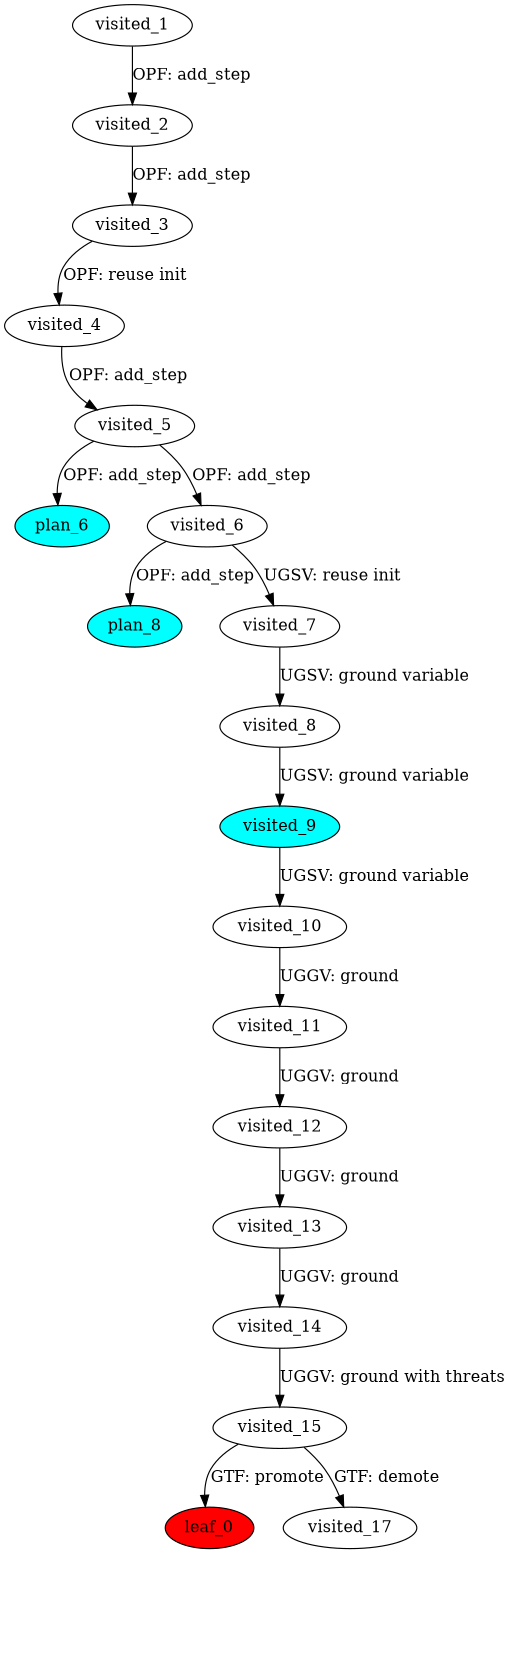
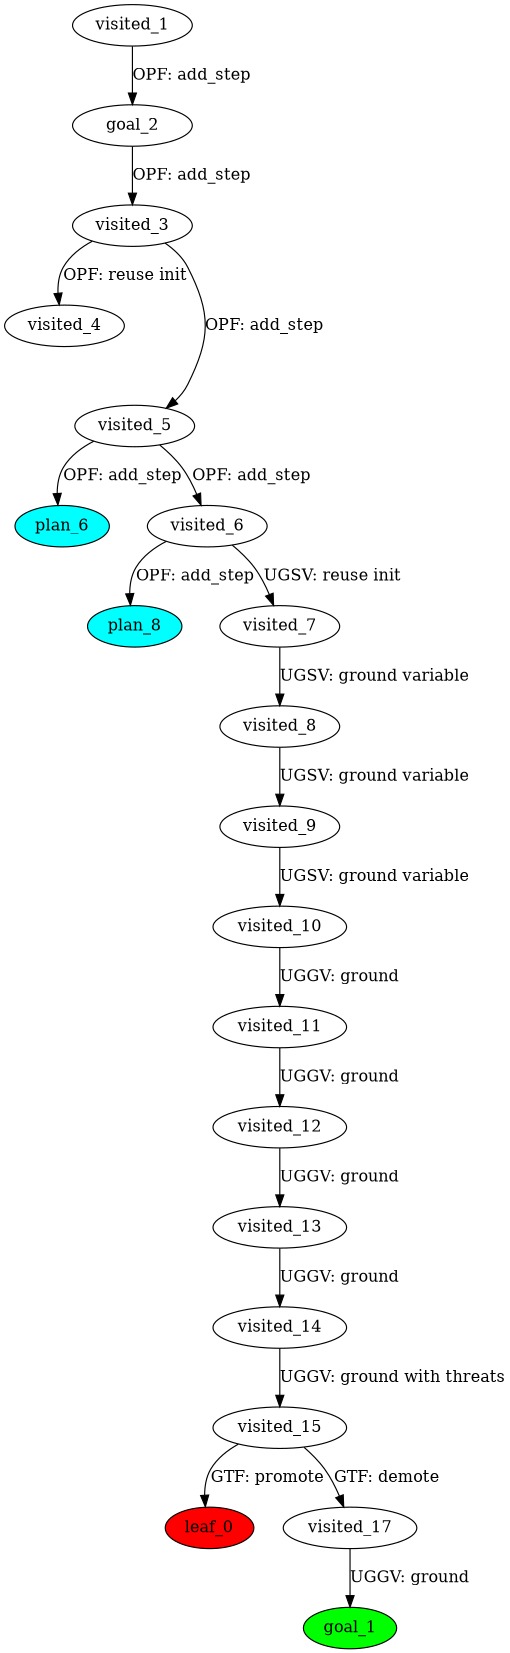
(132, 126) -> (132, 126)
(66, 379) -> (205, 319)
(280, 827) -> (280, 827)
none -> (350, 1628)
